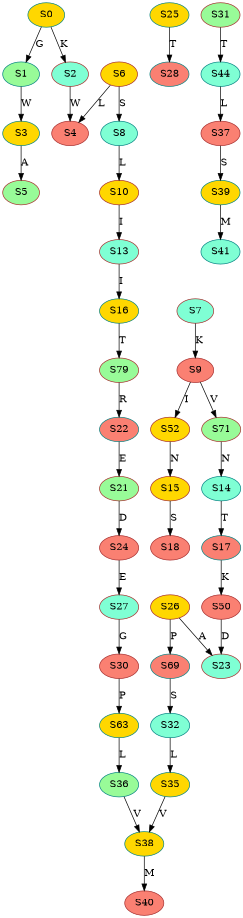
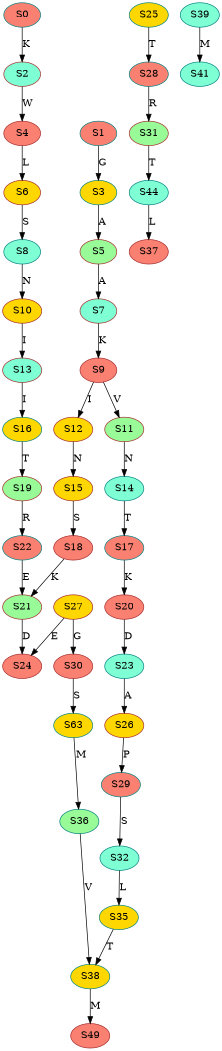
(46, 15) -> (22, 15)
(35, 41) -> none
(21, 74) -> (98, 133)
none -> (149, 100)
(97, 101) -> (22, 160)
(26, 104) -> (102, 163)
(220, 160) -> none
(122, 163) -> (27, 281)
(220, 193) -> (200, 15)
none -> (98, 278)
(119, 370) -> (22, 489)
(170, 429) -> (73, 429)
(221, 429) -> (124, 429)
(119, 574) -> (50, 634)
none -> (50, 575)
(119, 607) -> (73, 607)
(221, 607) -> (124, 607)
(193, 634) -> (124, 692)
(170, 666) -> (121, 785)
(221, 666) -> (124, 666)
(122, 696) -> (77, 696)
(122, 755) -> (81, 755)
(163, 814) -> (110, 947)
(144, 903) -> (90, 1036)
